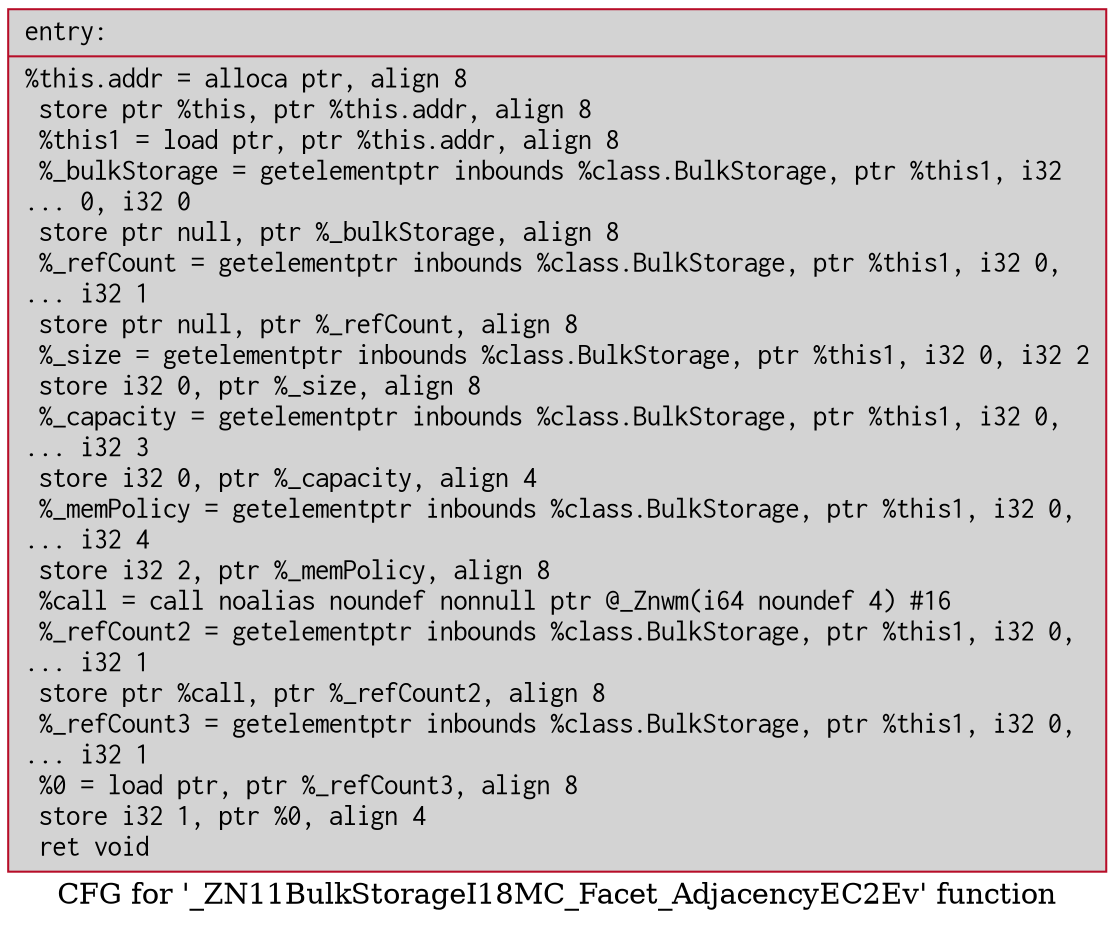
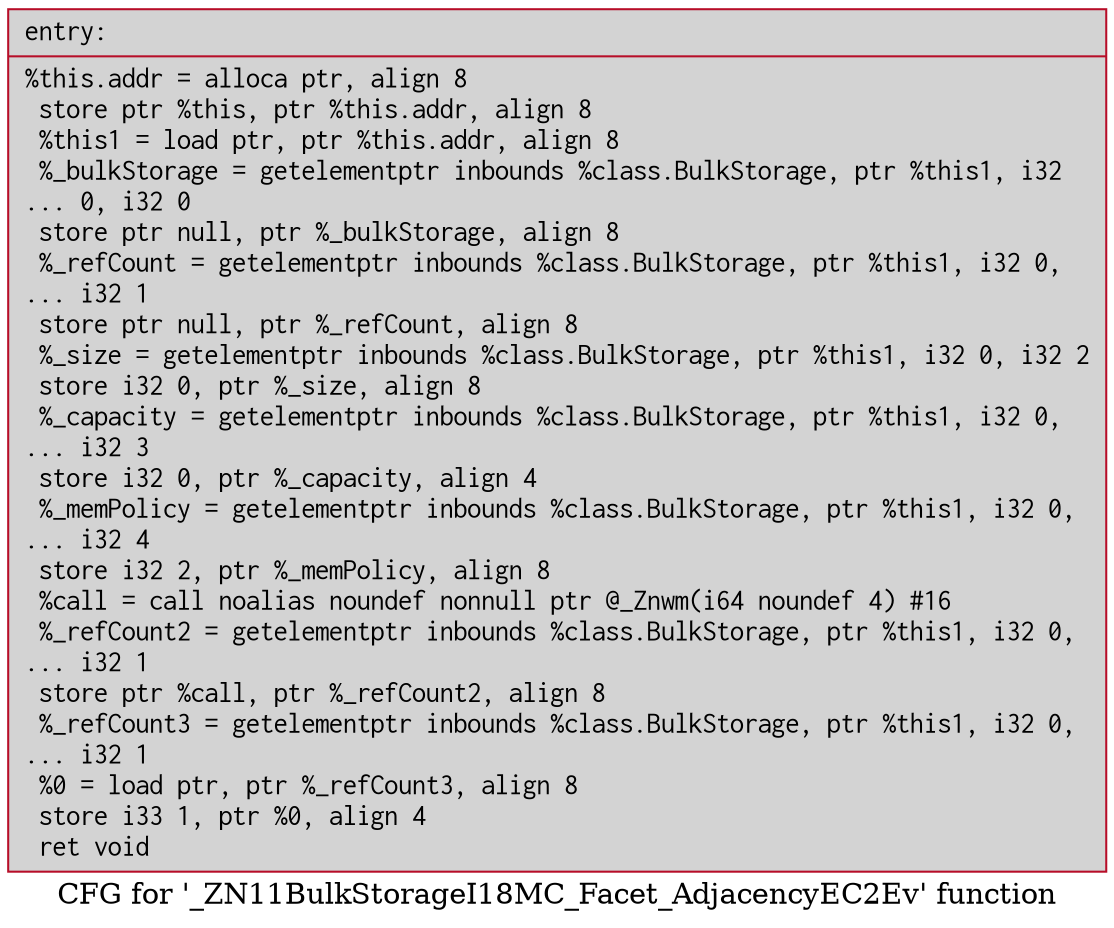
(225, 816) -> (225, 816)
